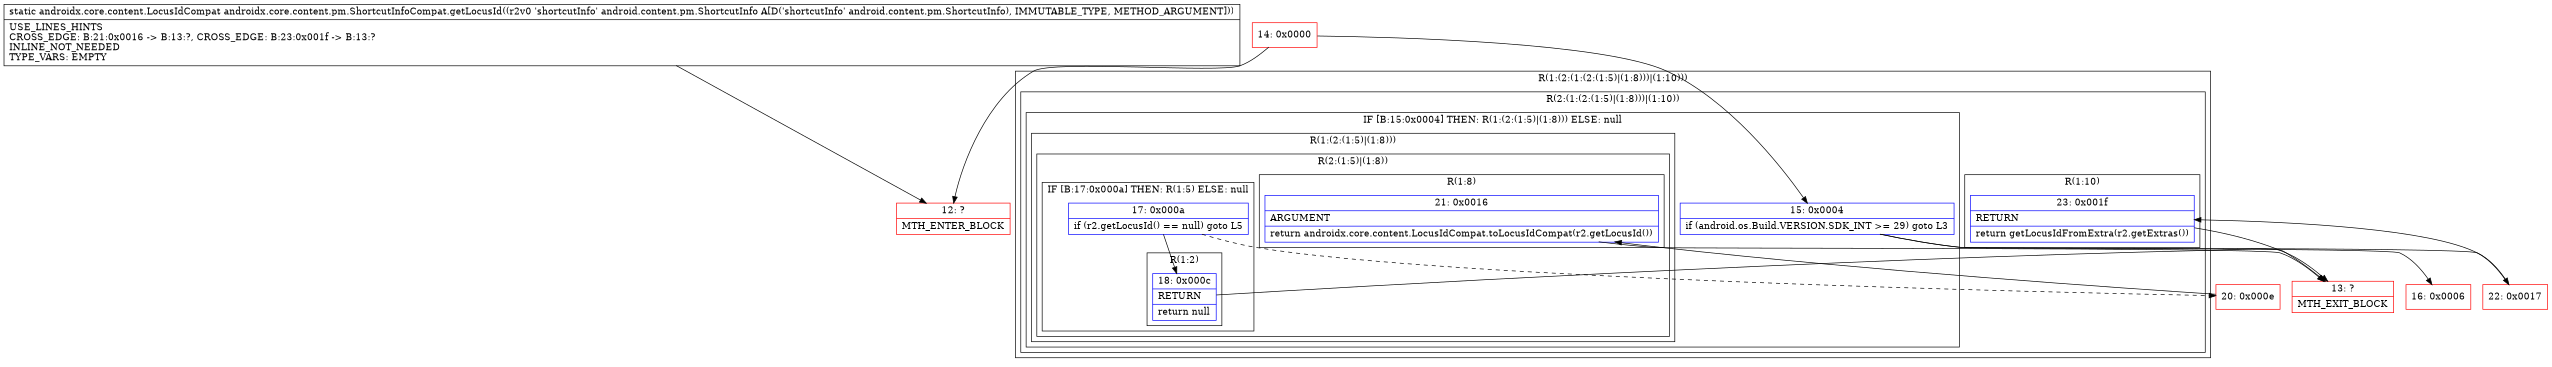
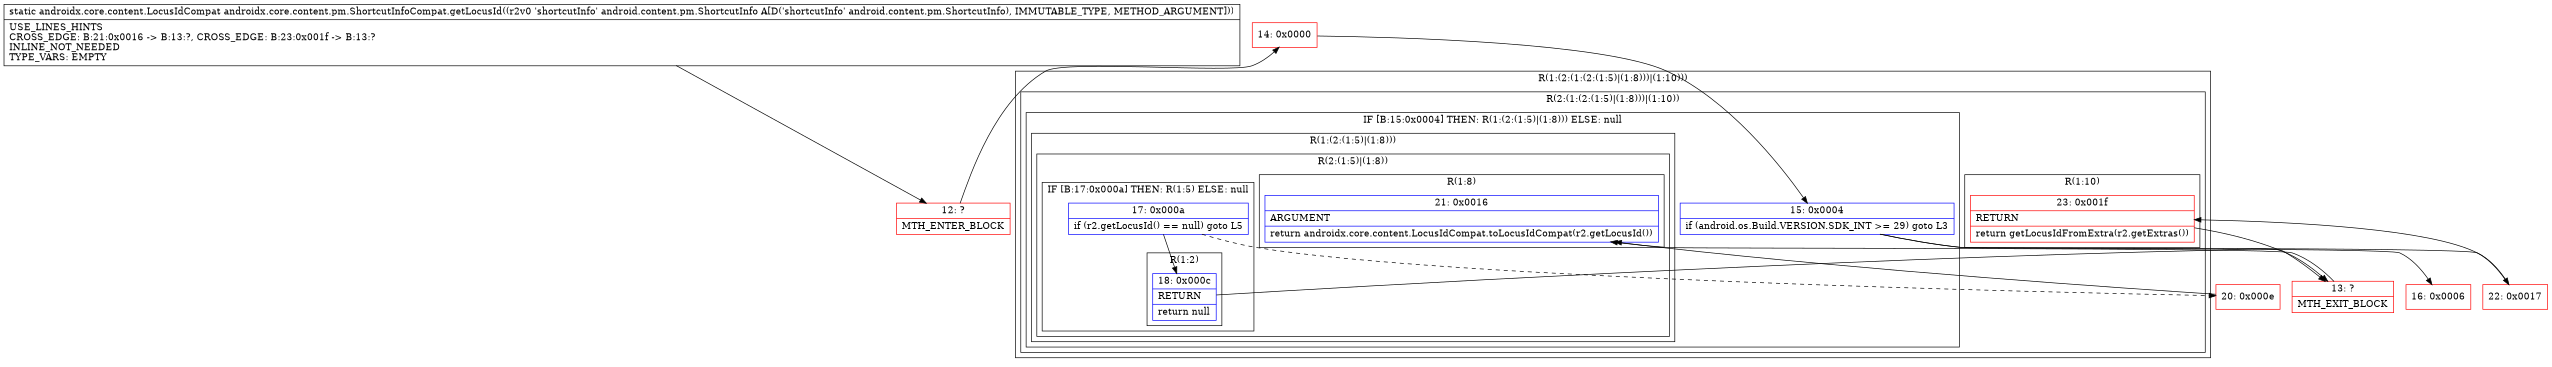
(1078, 66) -> (1082, 67)
(2082, 219) -> (2082, 219)
(1926, 248) -> (1926, 248)
